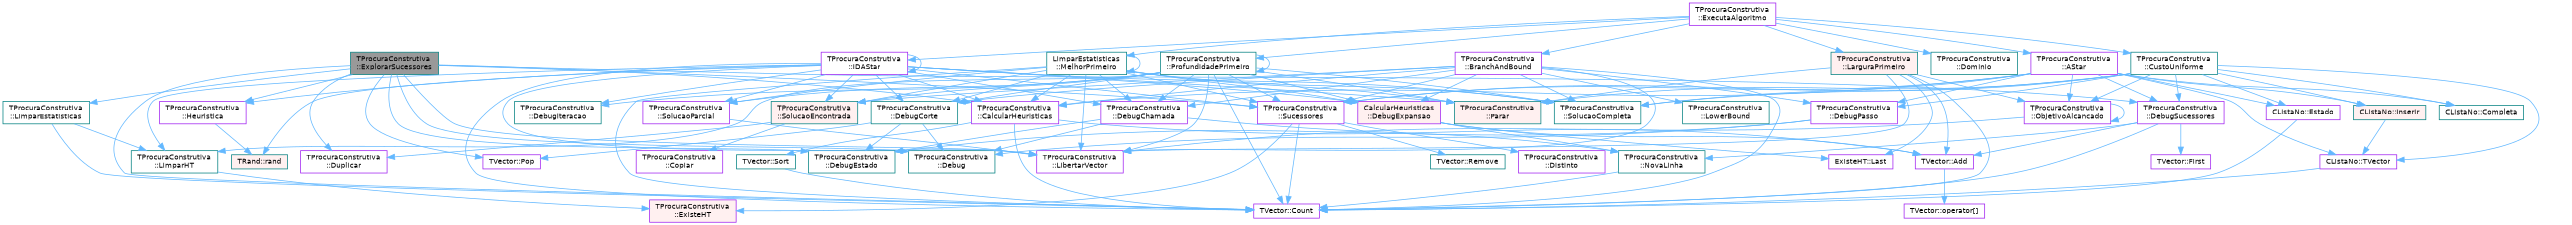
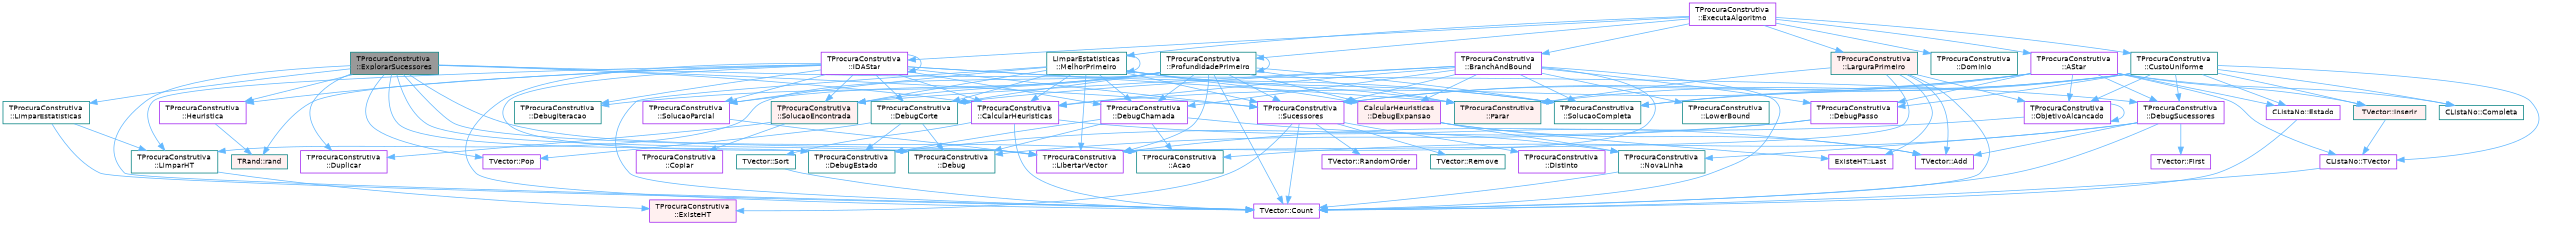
(1129, 81) -> none
(2390, 113) -> (2390, 113)
none -> (1180, 162)
none -> (1369, 162)
(1944, 211) -> none
